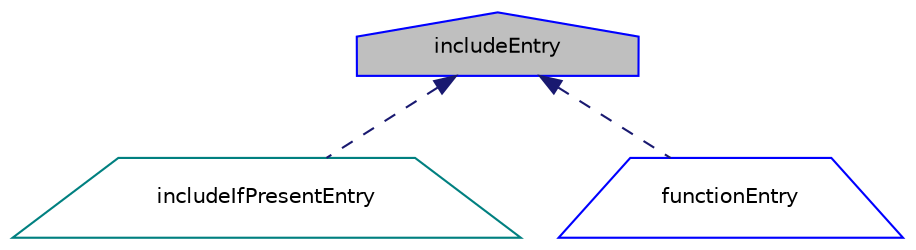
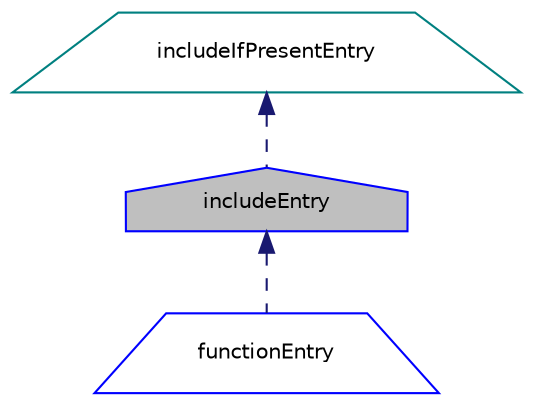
(382, 123) -> (267, 141)
